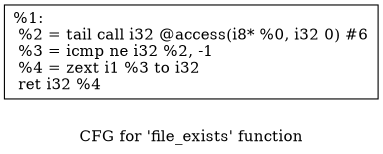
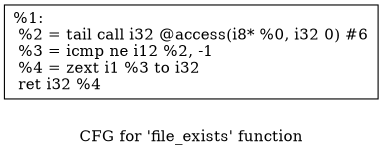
(113, 51) -> (113, 51)
